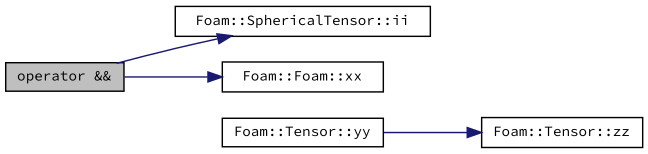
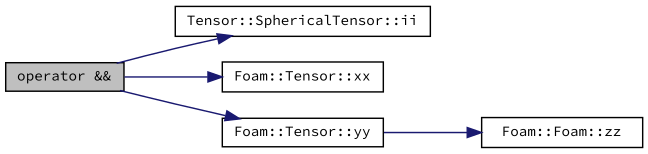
(303, 21) -> (303, 21)
(303, 77) -> (303, 77)
none -> (173, 103)
(562, 133) -> (562, 133)
